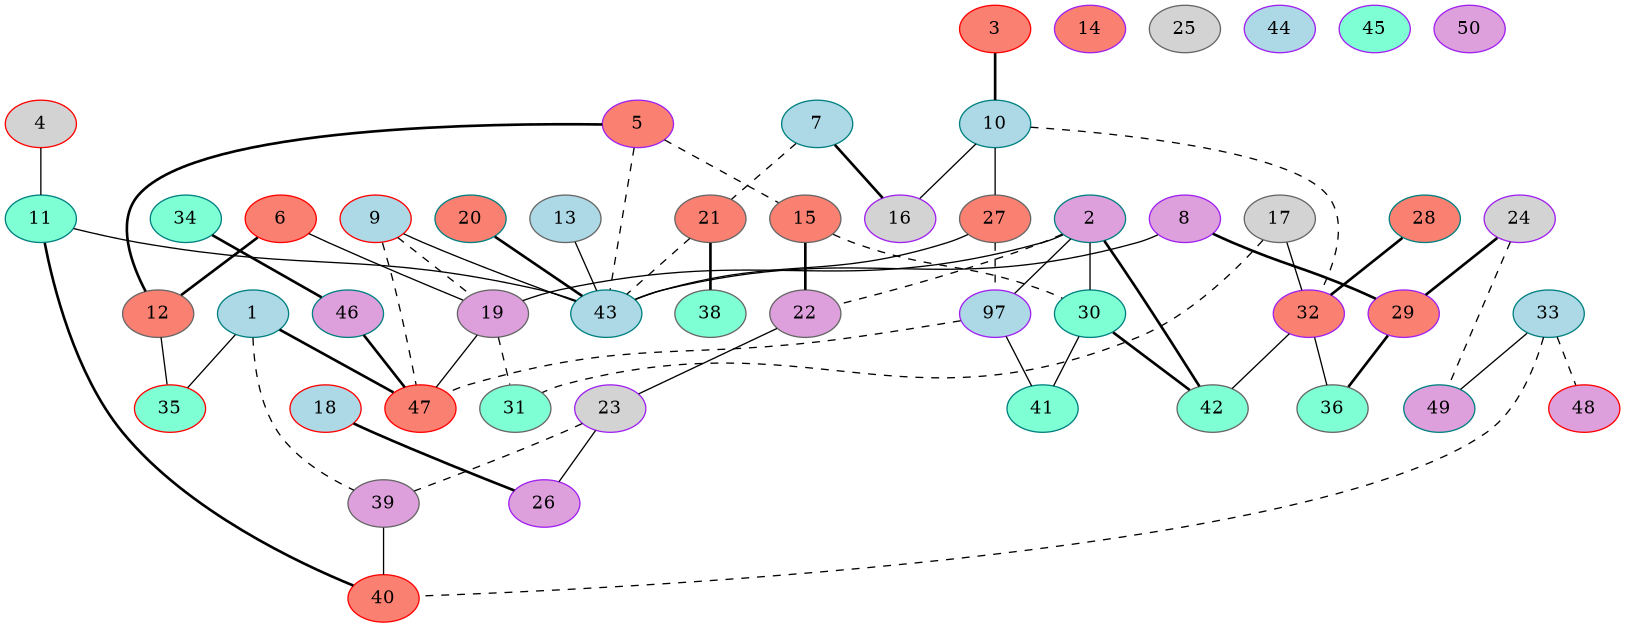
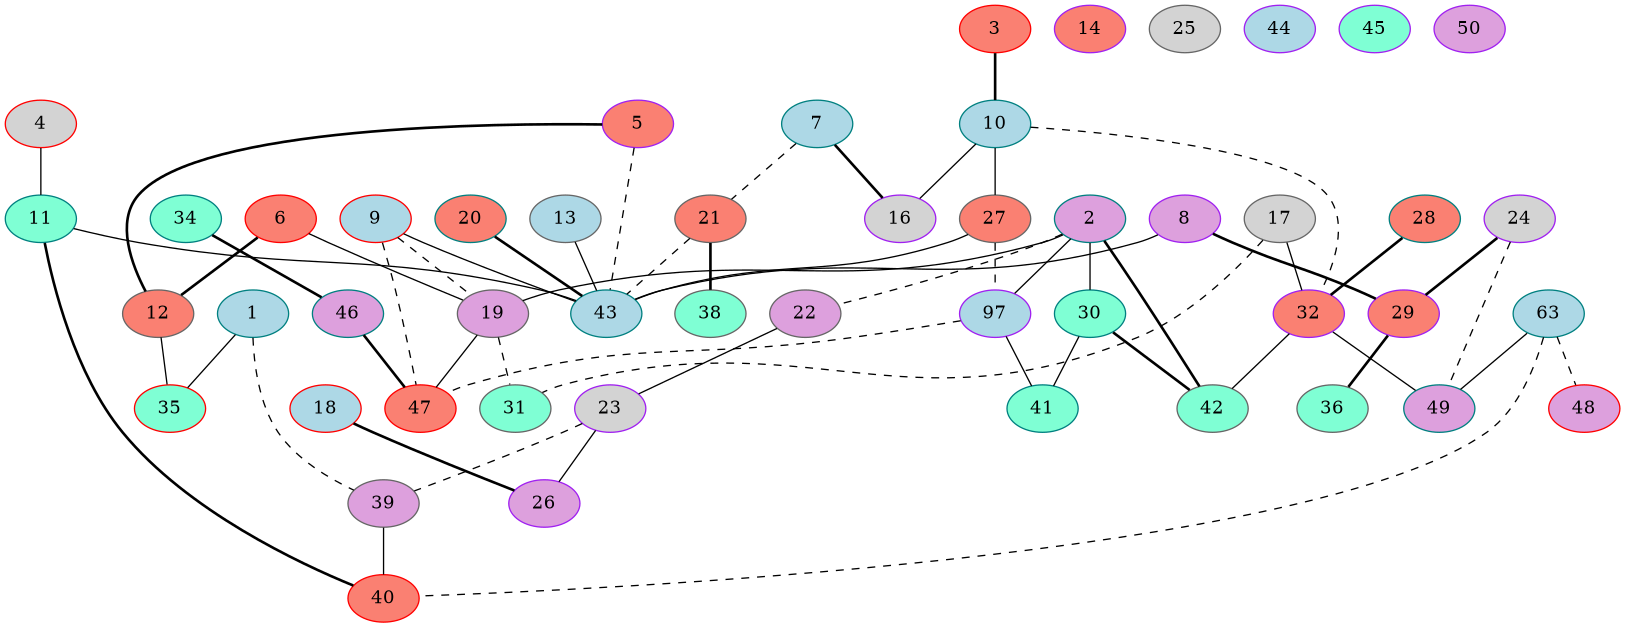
(805, 219) -> none
(1549, 314) -> (1549, 314)
(337, 361) -> none
(1321, 361) -> (1378, 364)
